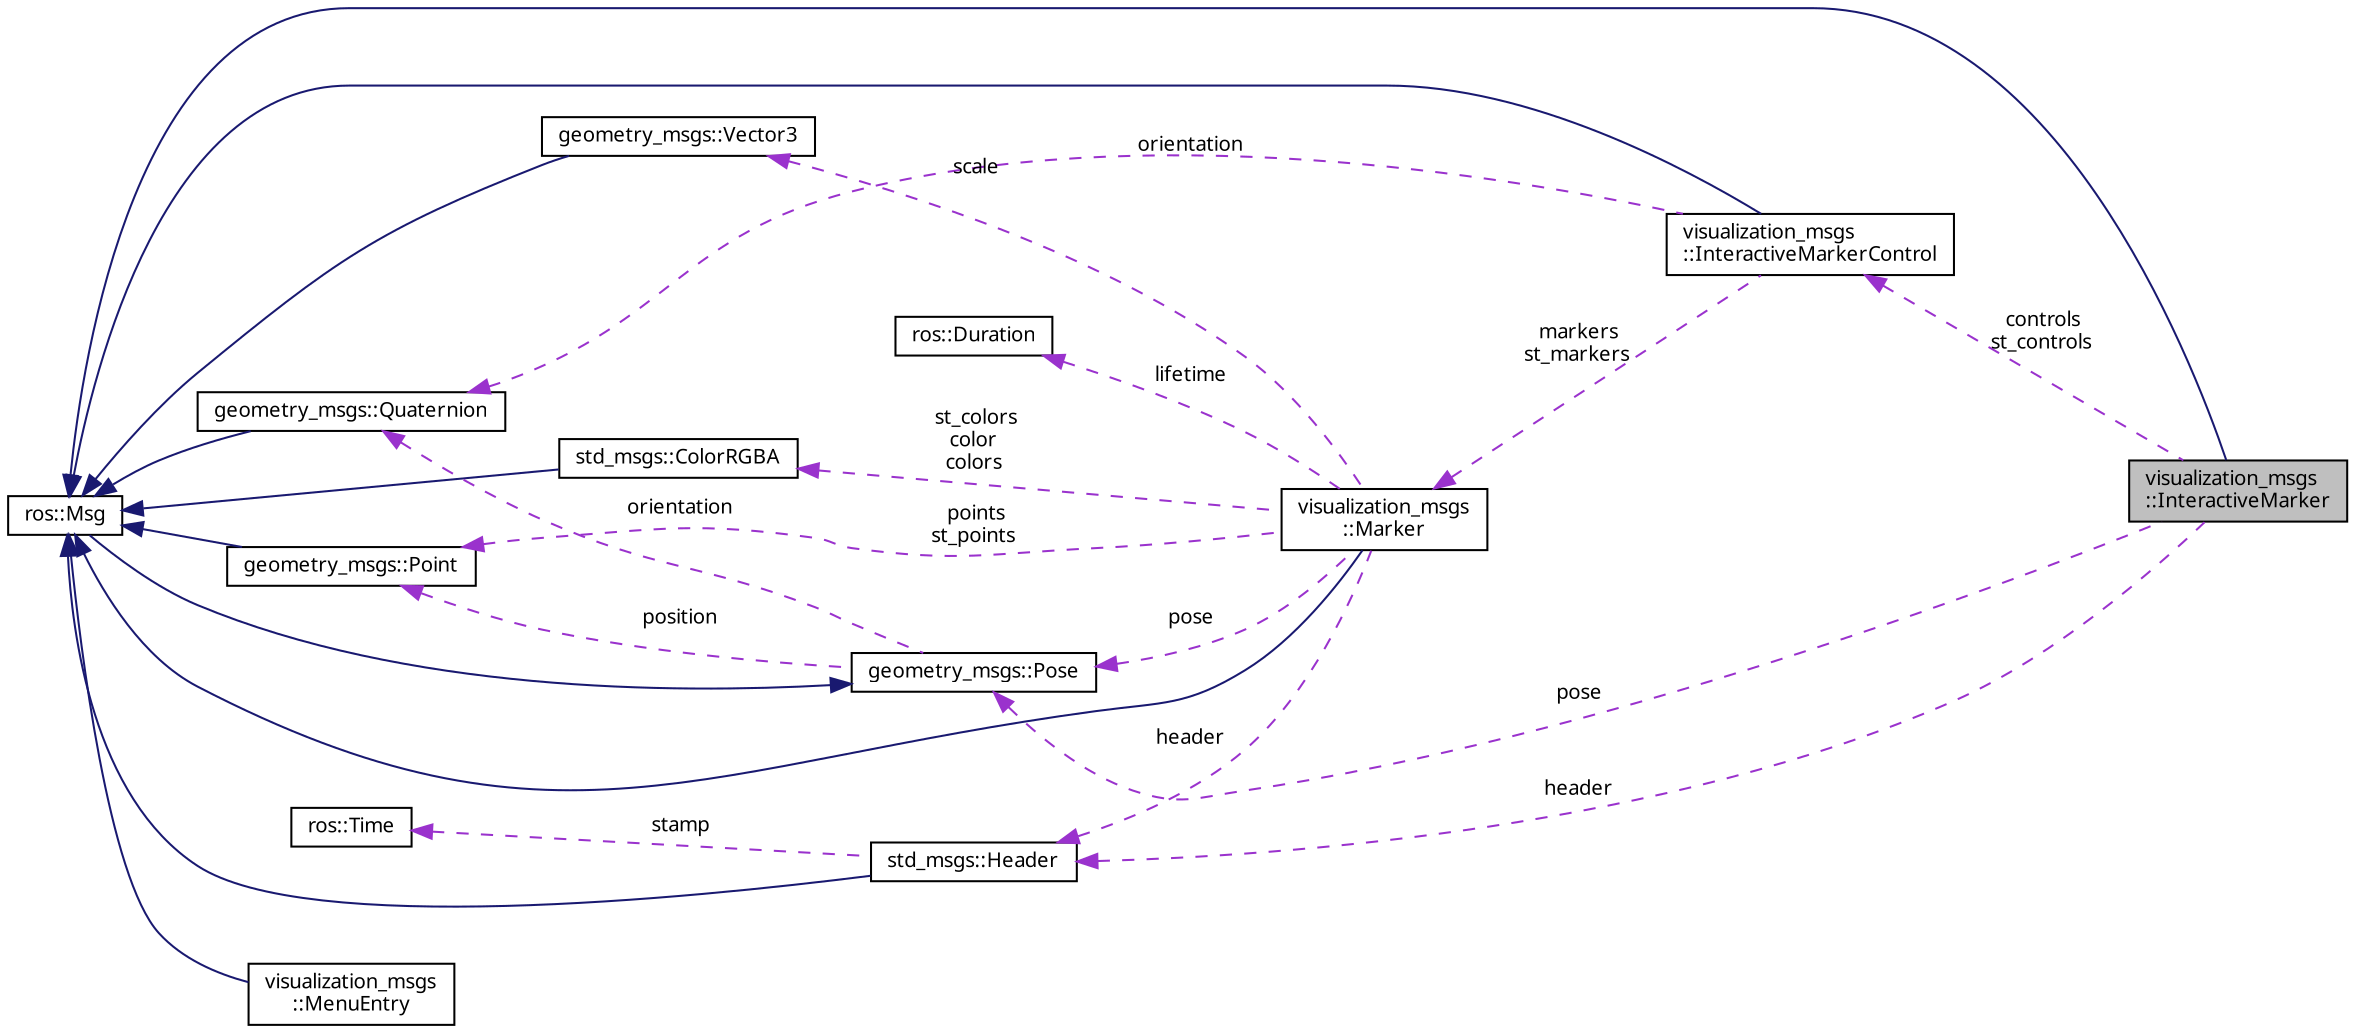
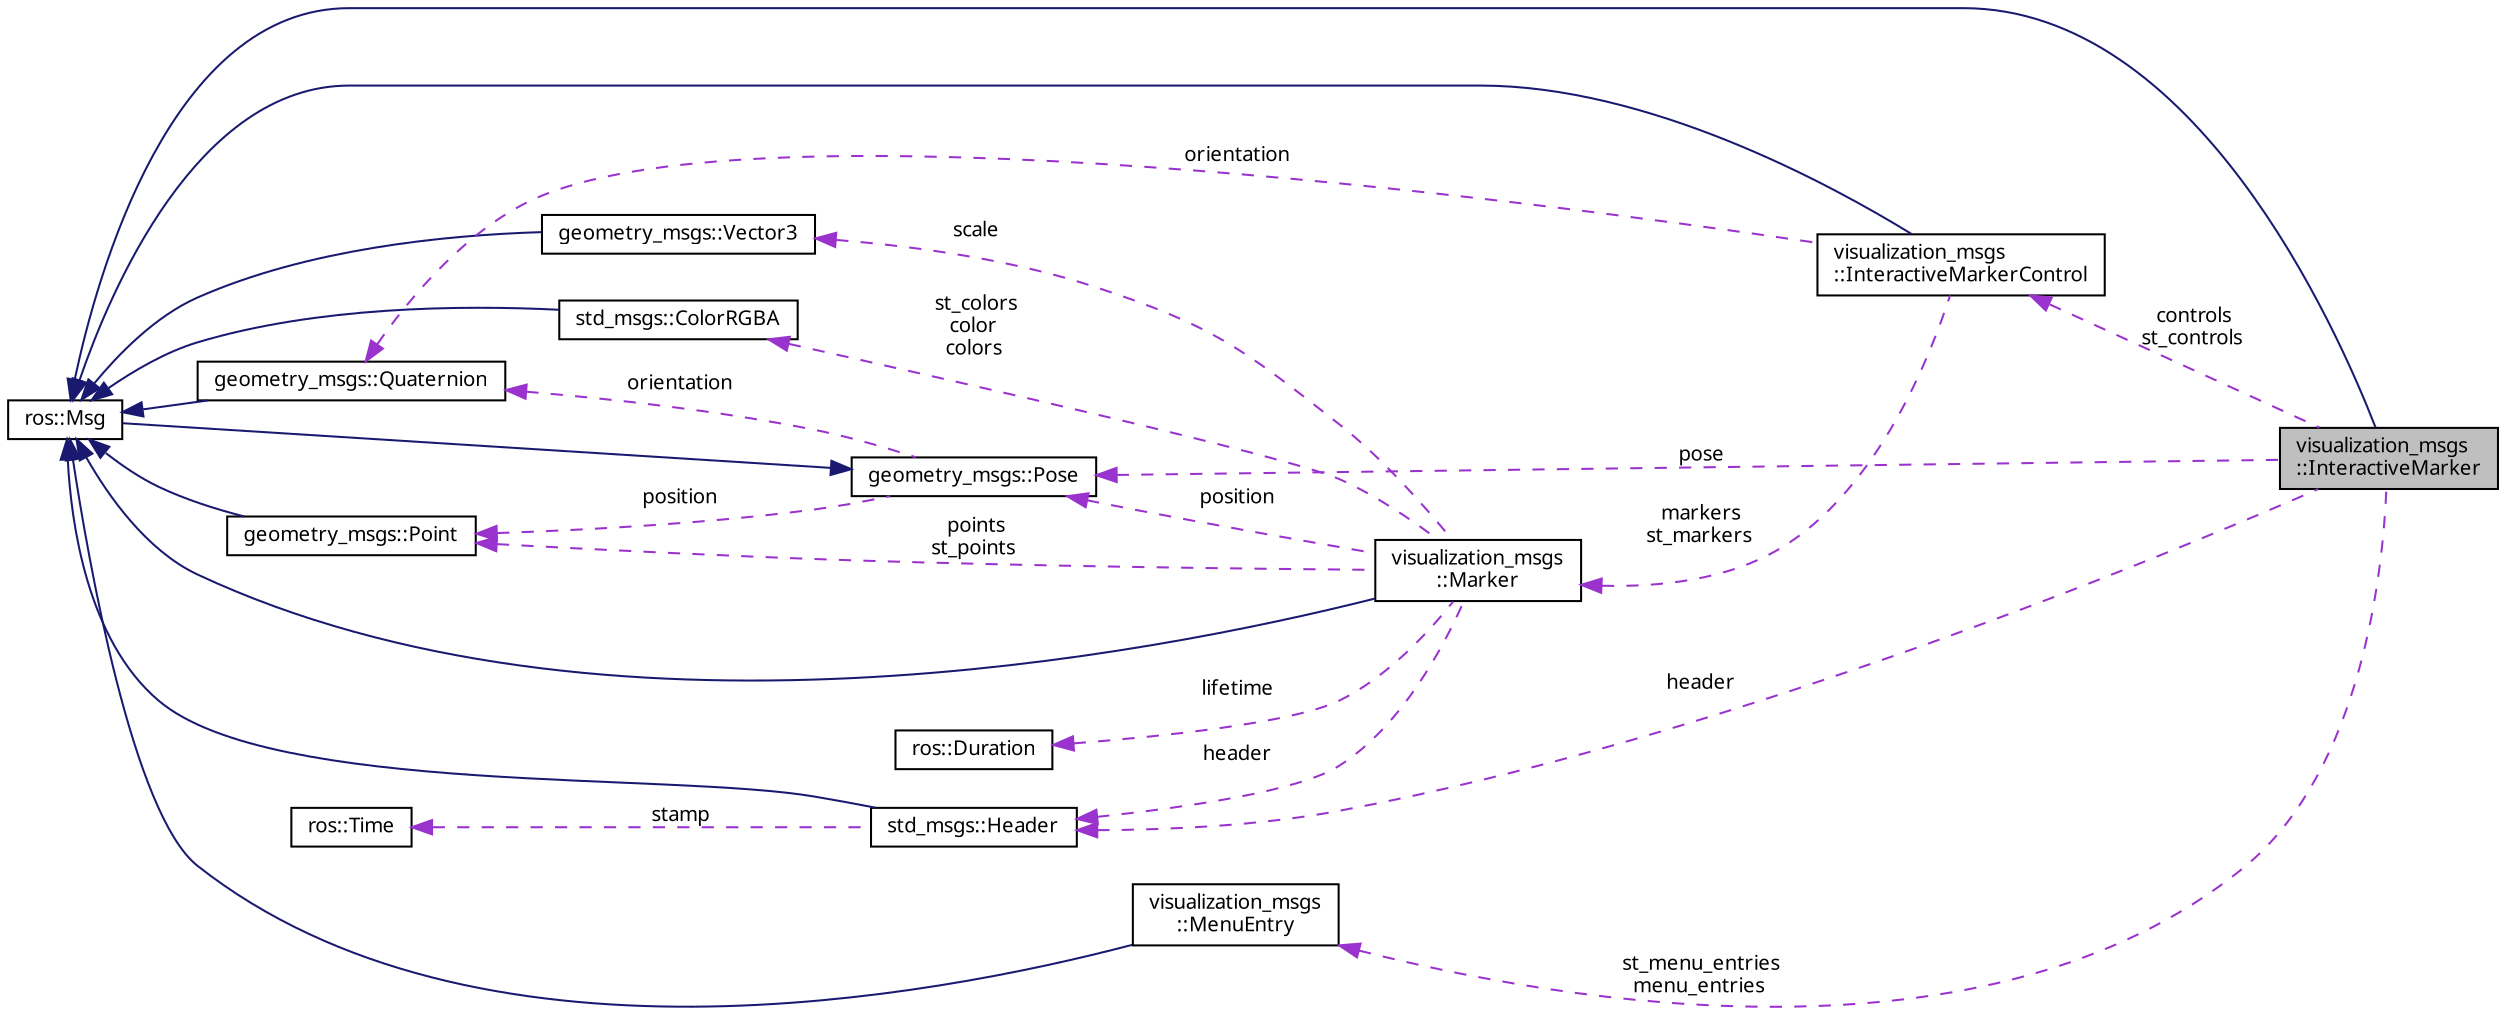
(1189, 618) -> (1236, 498)
none -> (2019, 977)
